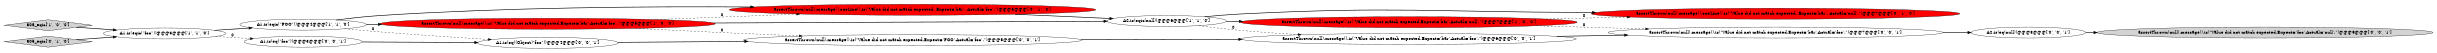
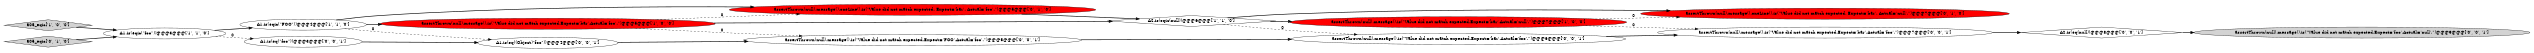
(1167, 21) -> (1191, 21)
(2028, 33) -> (2102, 33)
